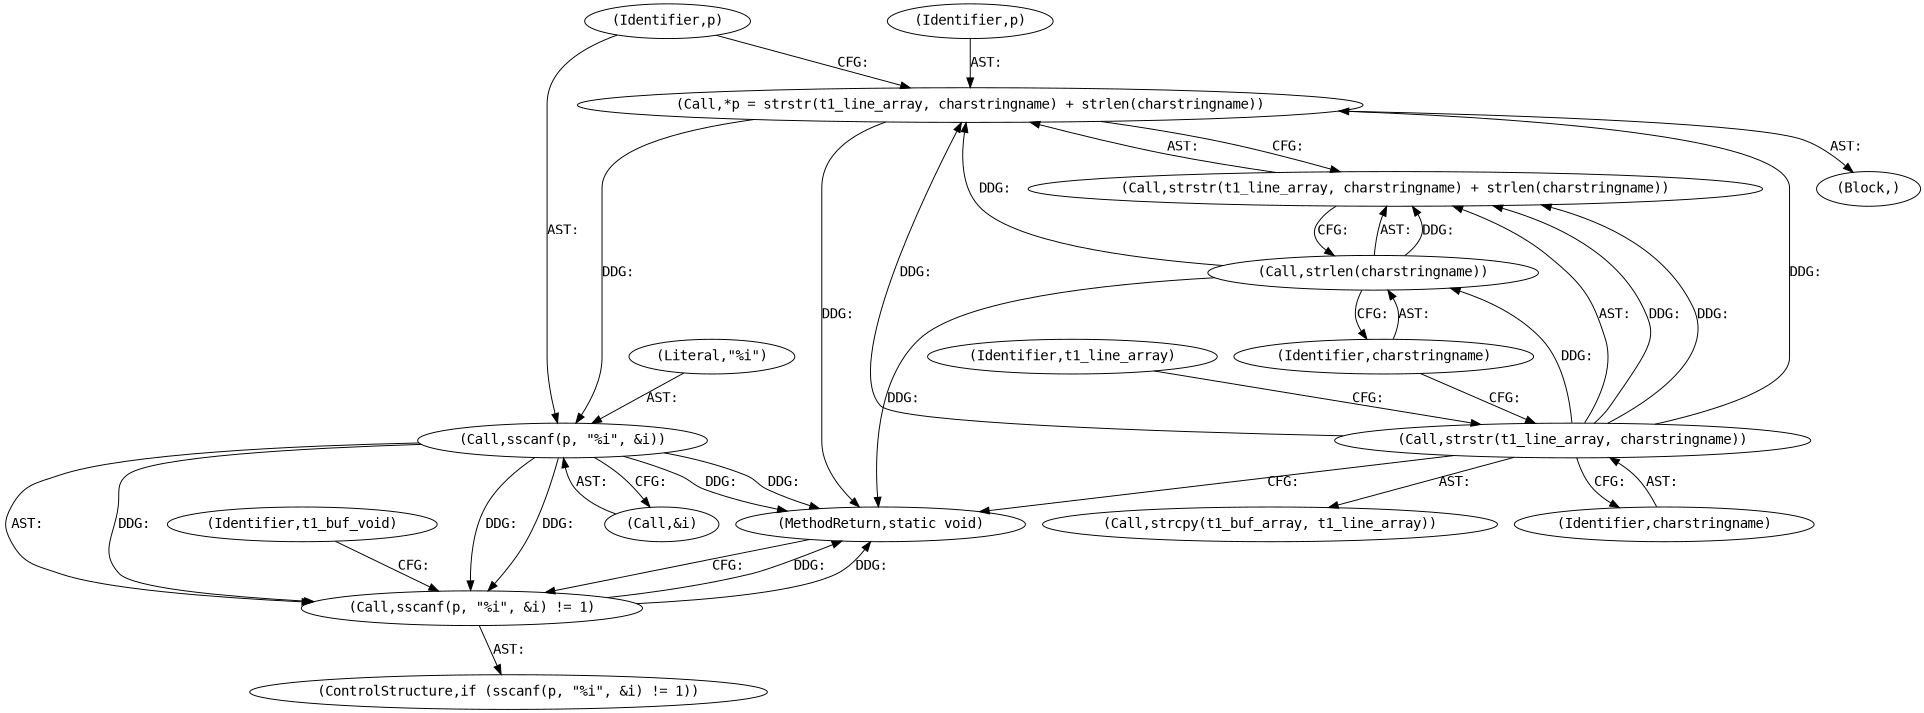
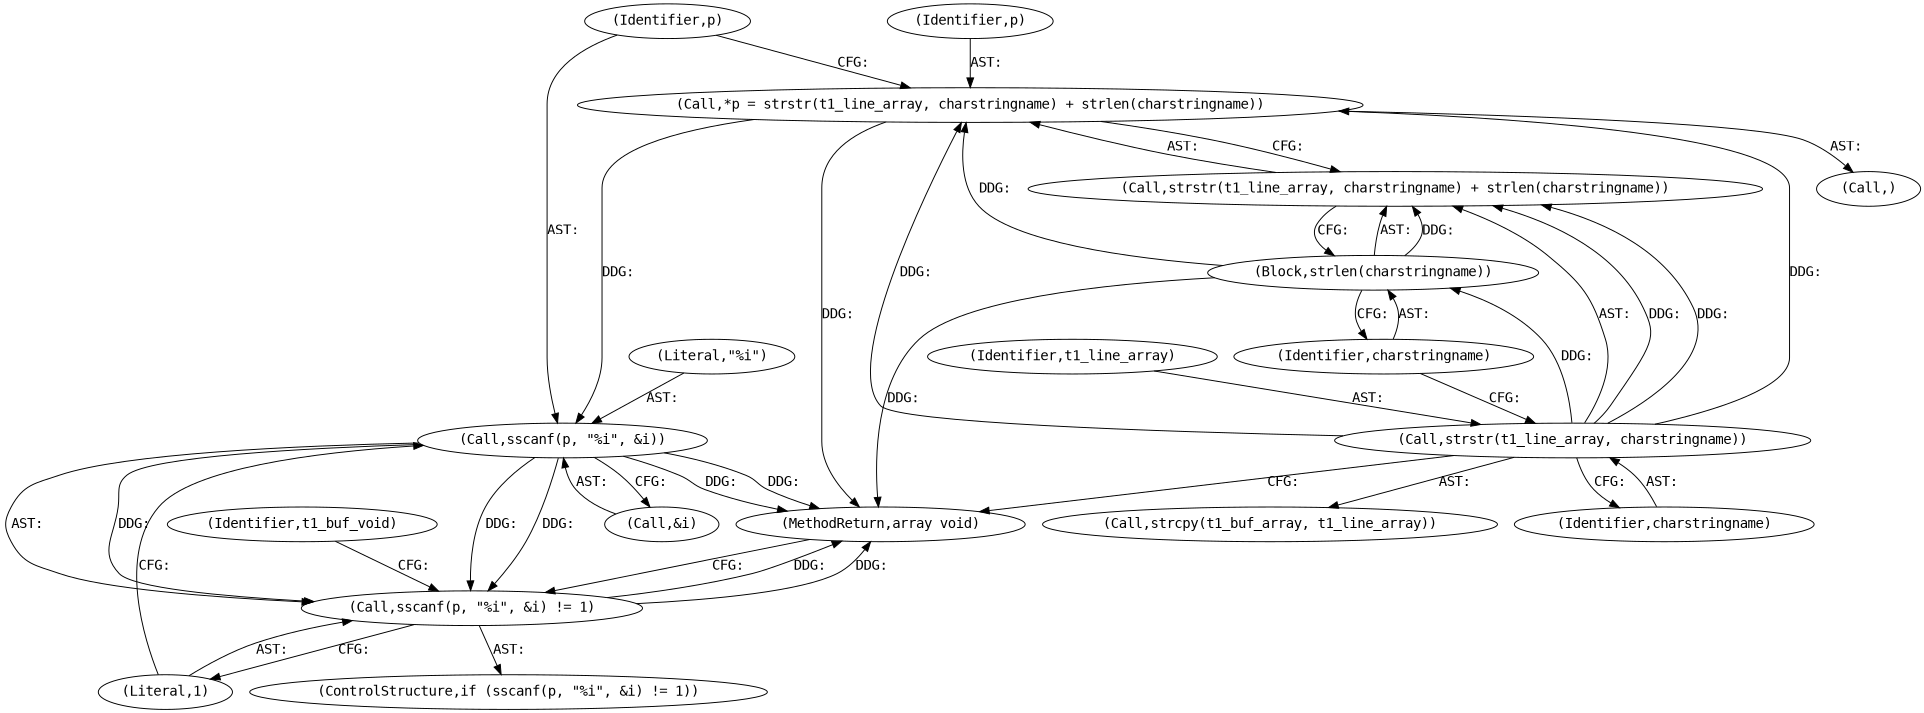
(1869, 189) -> (1869, 189)
(1373, 273) -> (1373, 273)
(1372, 399) -> (1372, 399)
(881, 524) -> (881, 524)
none -> (165, 692)
